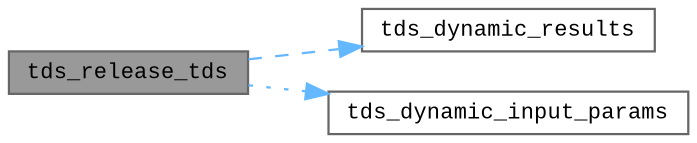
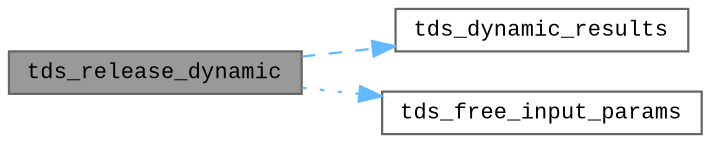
(128, 73) -> (155, 73)
(508, 113) -> (542, 113)
